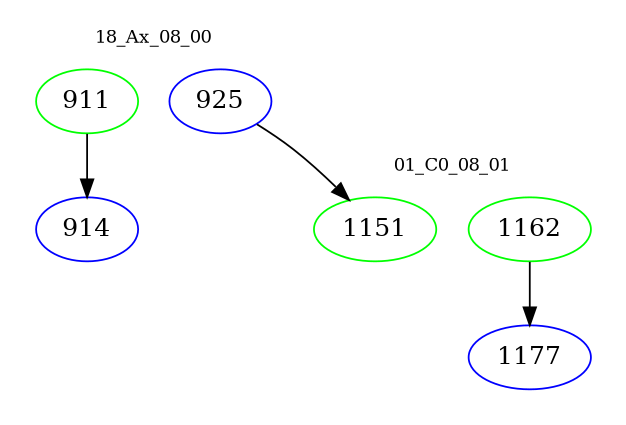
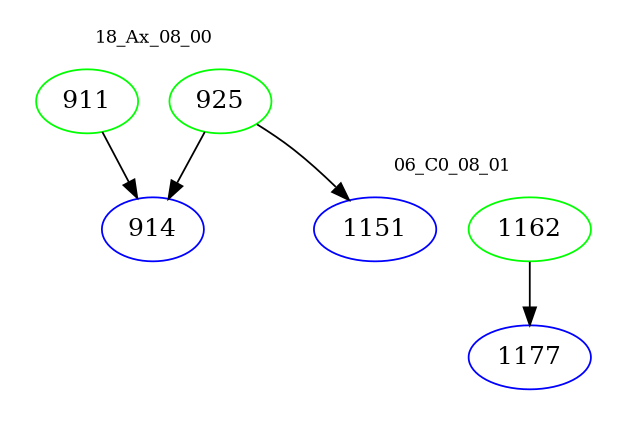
(220, 101) -> (220, 101)
none -> (191, 157)
(452, 166) -> (452, 166)
(375, 229) -> (375, 229)
